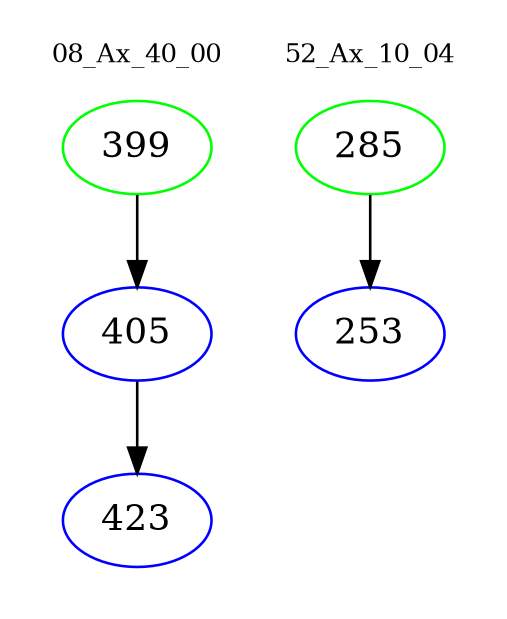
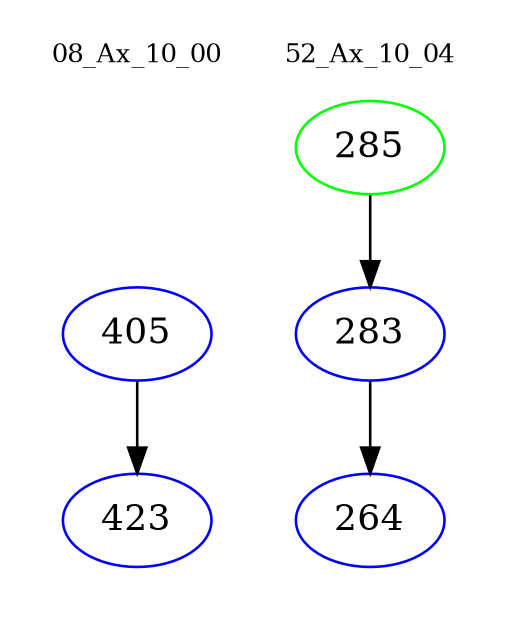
(137, 56) -> (137, 56)
(137, 148) -> none
(370, 334) -> (370, 334)
none -> (370, 520)
